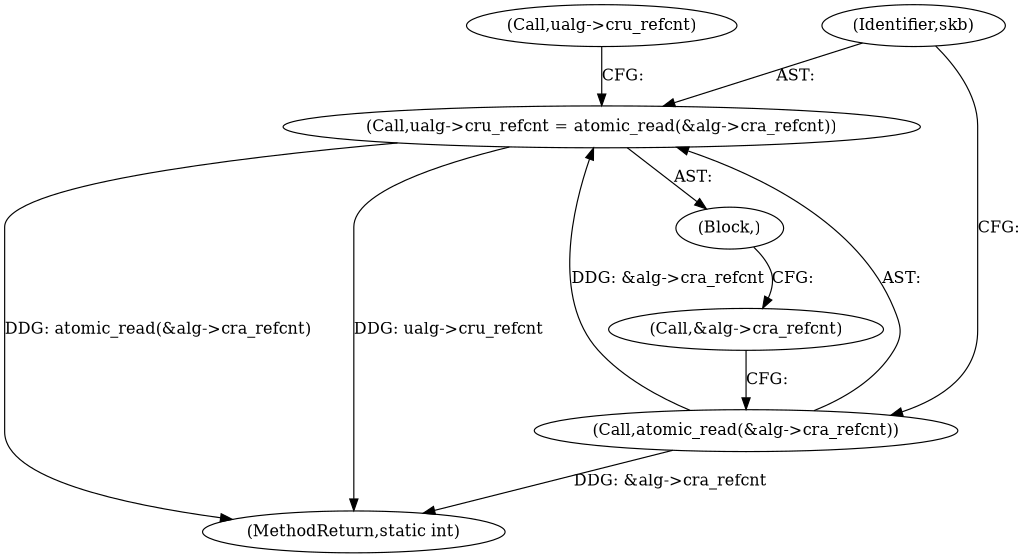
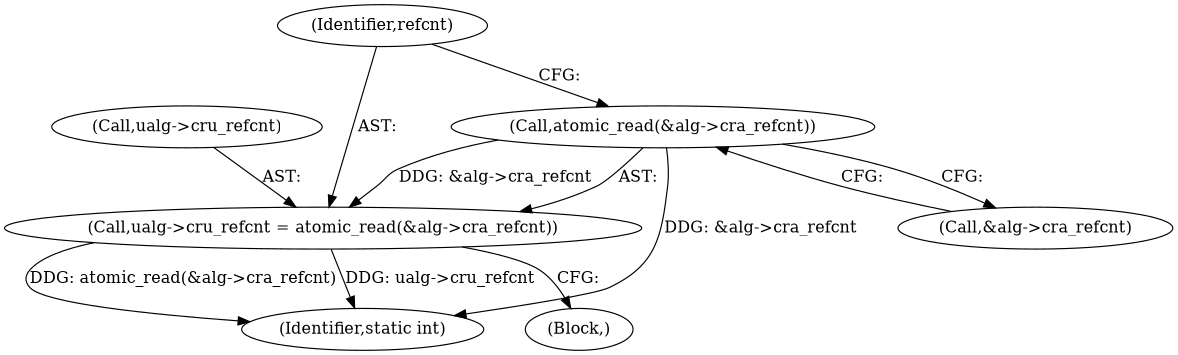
(914, 26) -> (382, 26)
(626, 76) -> (285, 177)
(696, 177) -> (581, 279)
(771, 270) -> (886, 167)
(354, 532) -> (363, 329)
